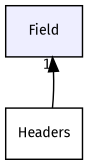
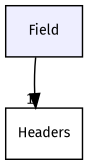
(54, 90) -> (35, 75)
